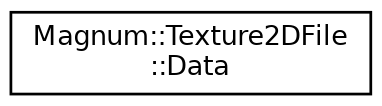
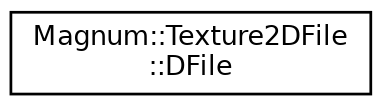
(191, 53) -> (191, 53)
